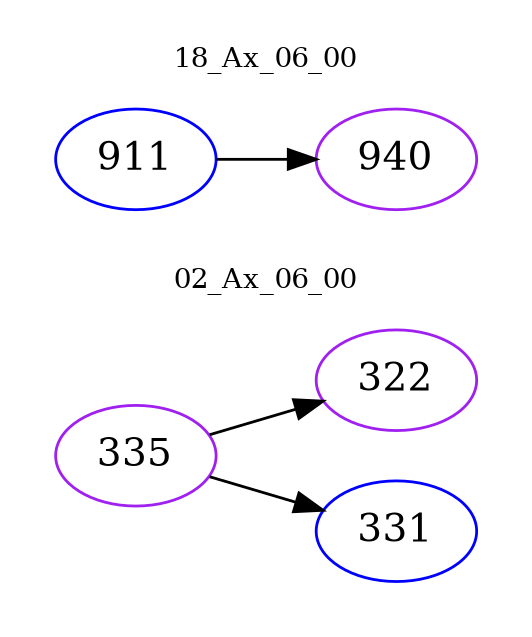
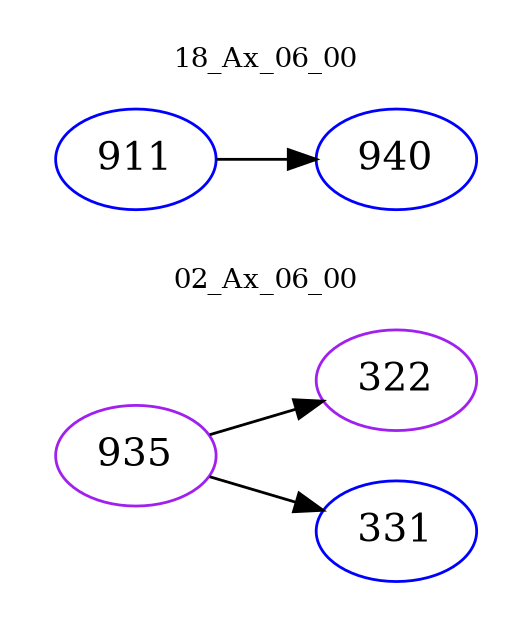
(396, 159) -> (396, 159)
(136, 456) -> (136, 456)
